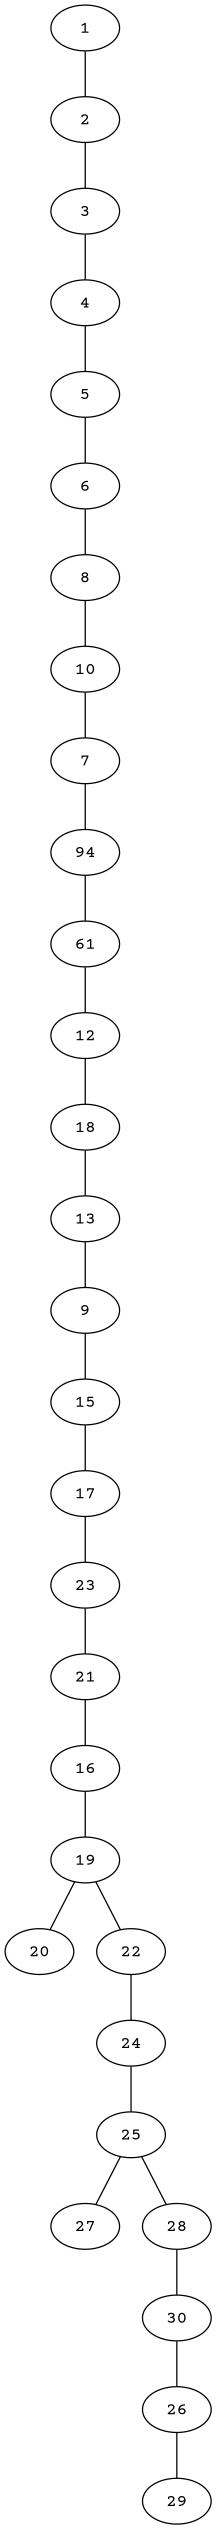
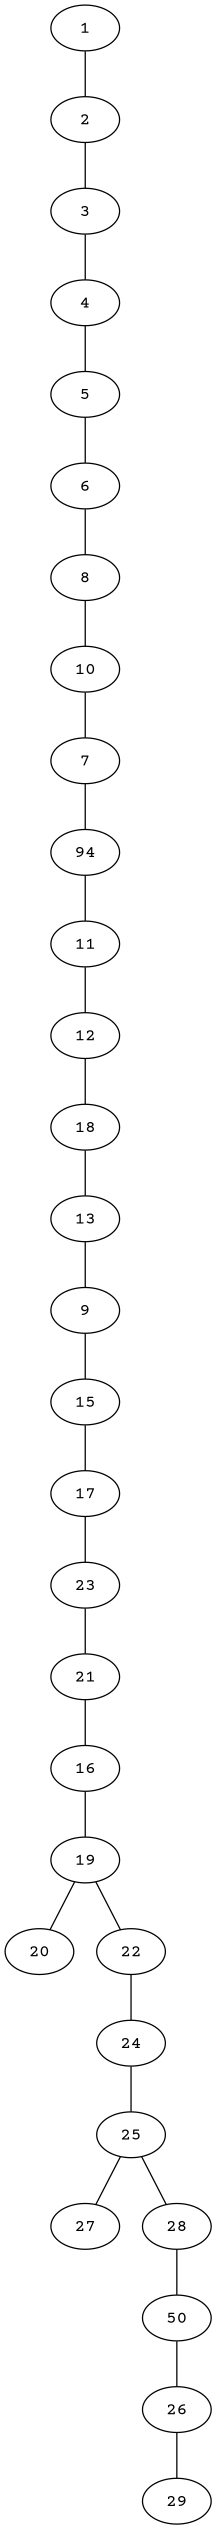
(85, 944) -> (85, 944)
(177, 2318) -> (177, 2318)
